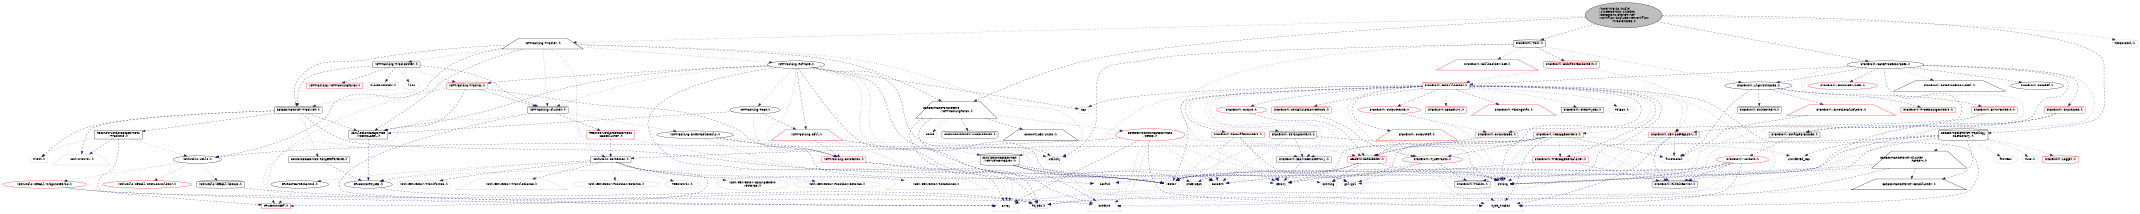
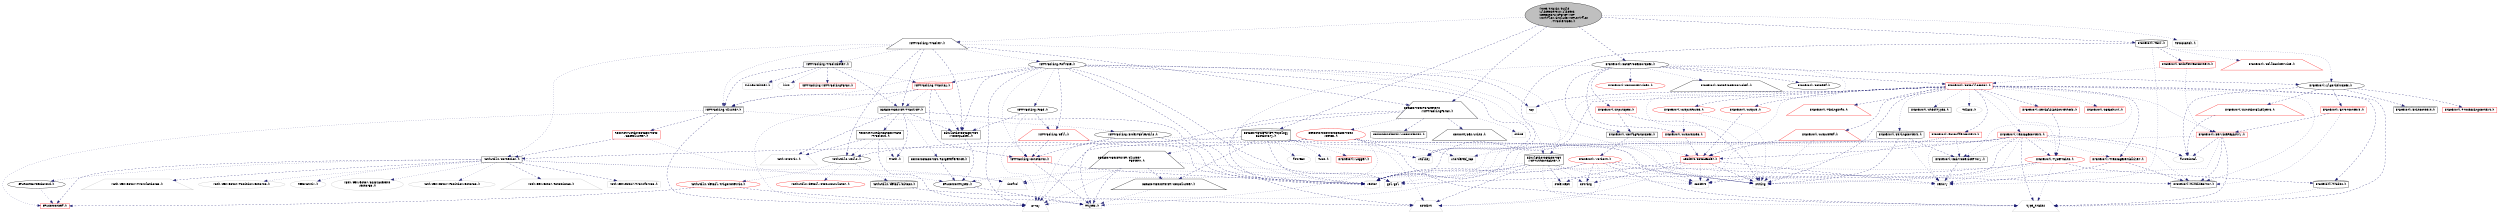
(1422, 174) -> none
